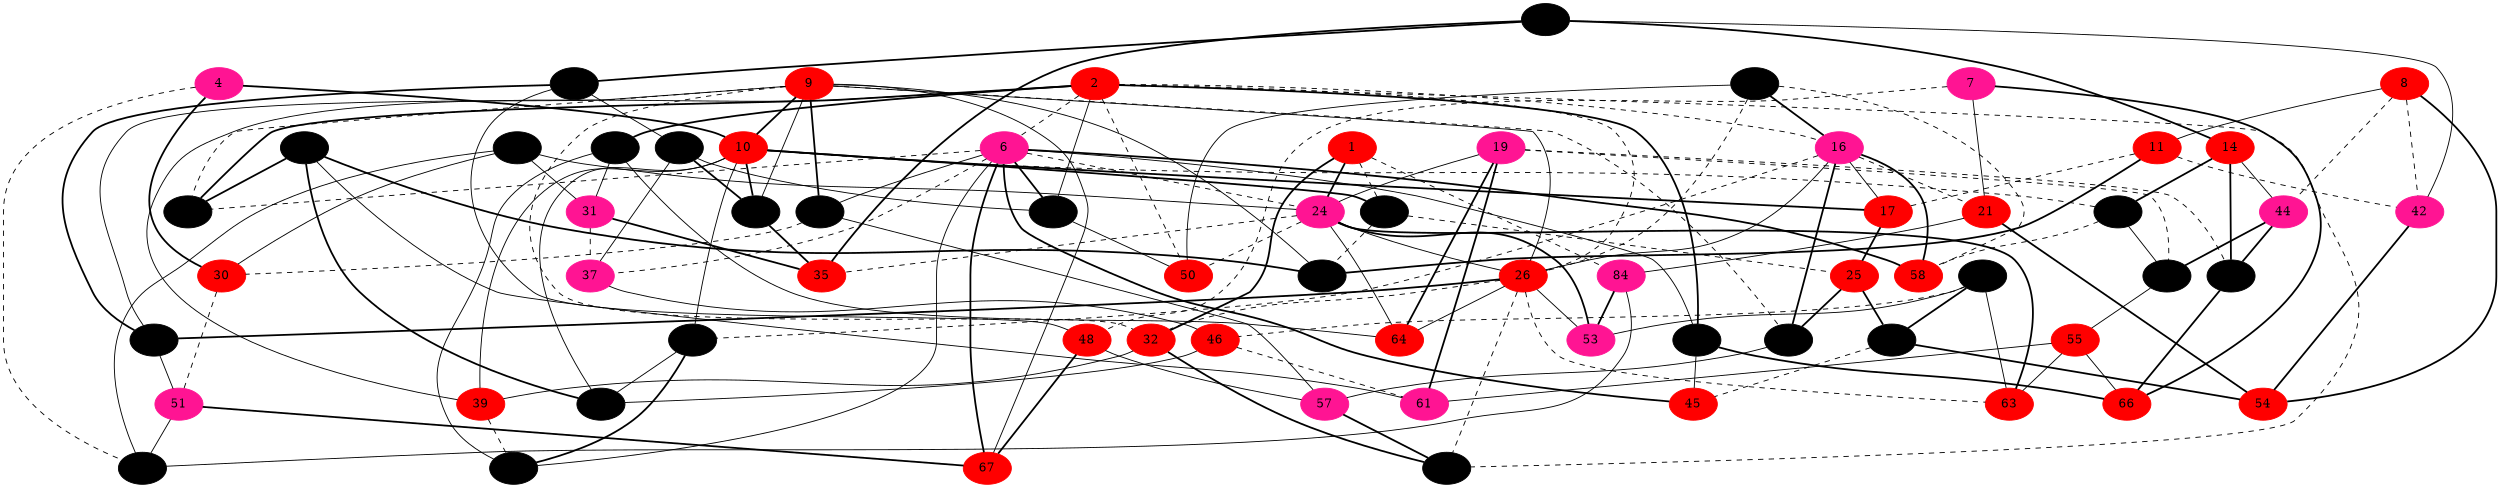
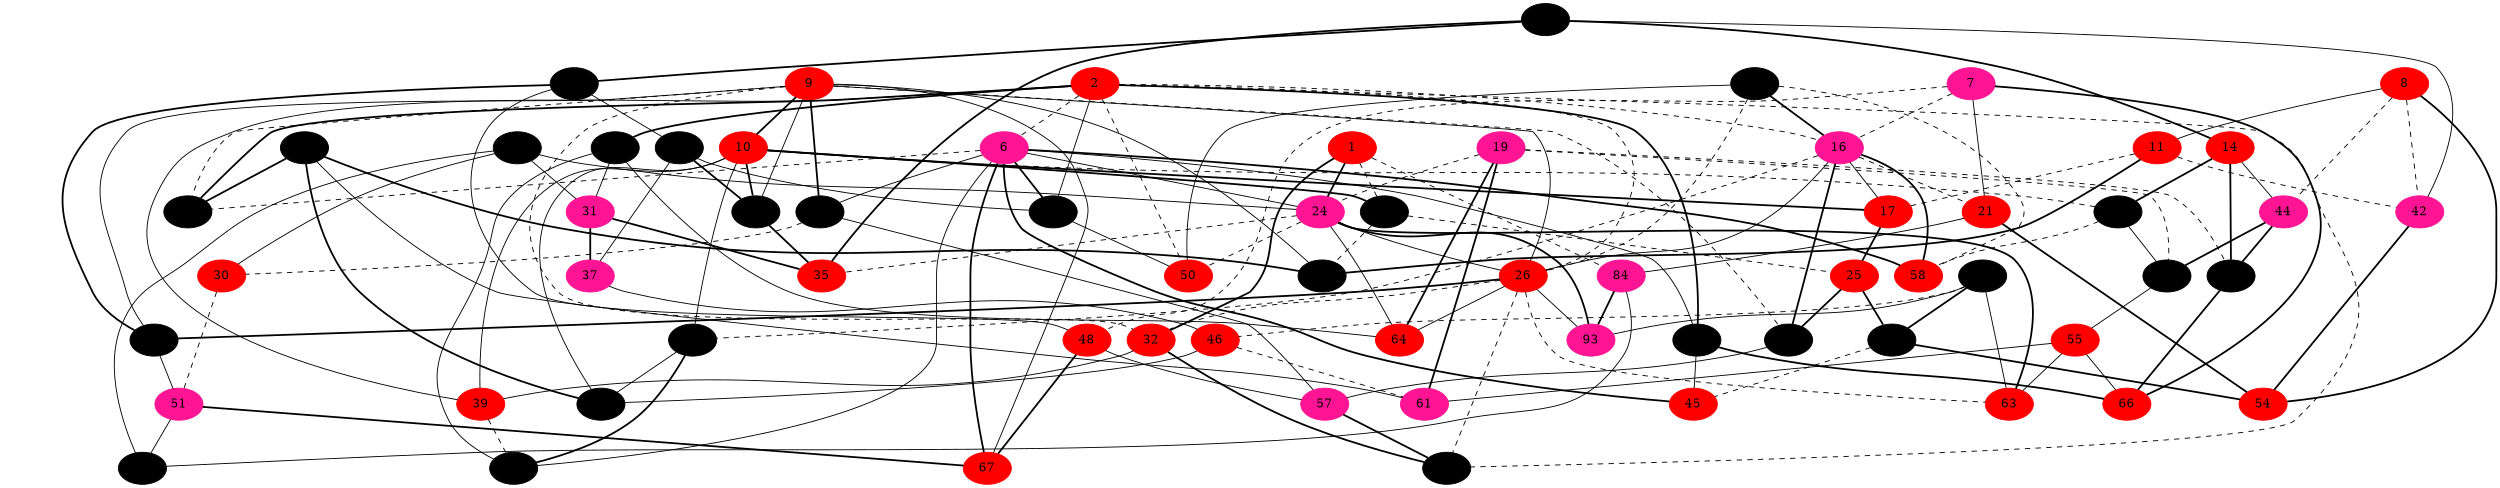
(219, 84) -> none
none -> (1898, 119)
(1436, 167) -> (1436, 167)
(1203, 188) -> (1203, 188)
(808, 241) -> none
(590, 244) -> (590, 244)
(1591, 340) -> (1591, 340)
